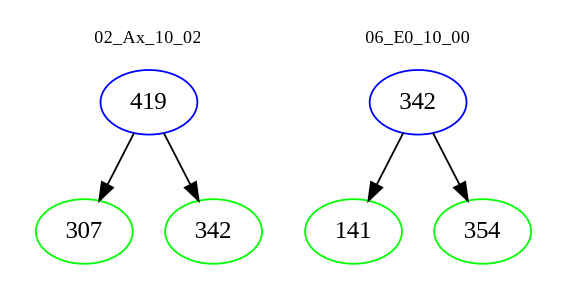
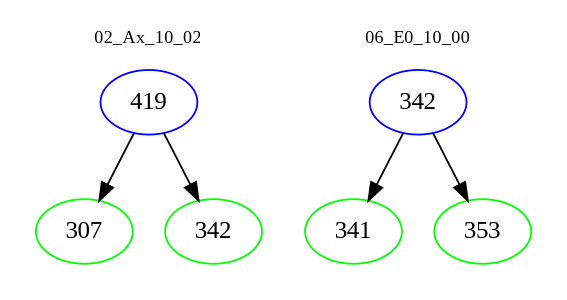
(354, 231) -> (354, 231)
(483, 231) -> (483, 231)
